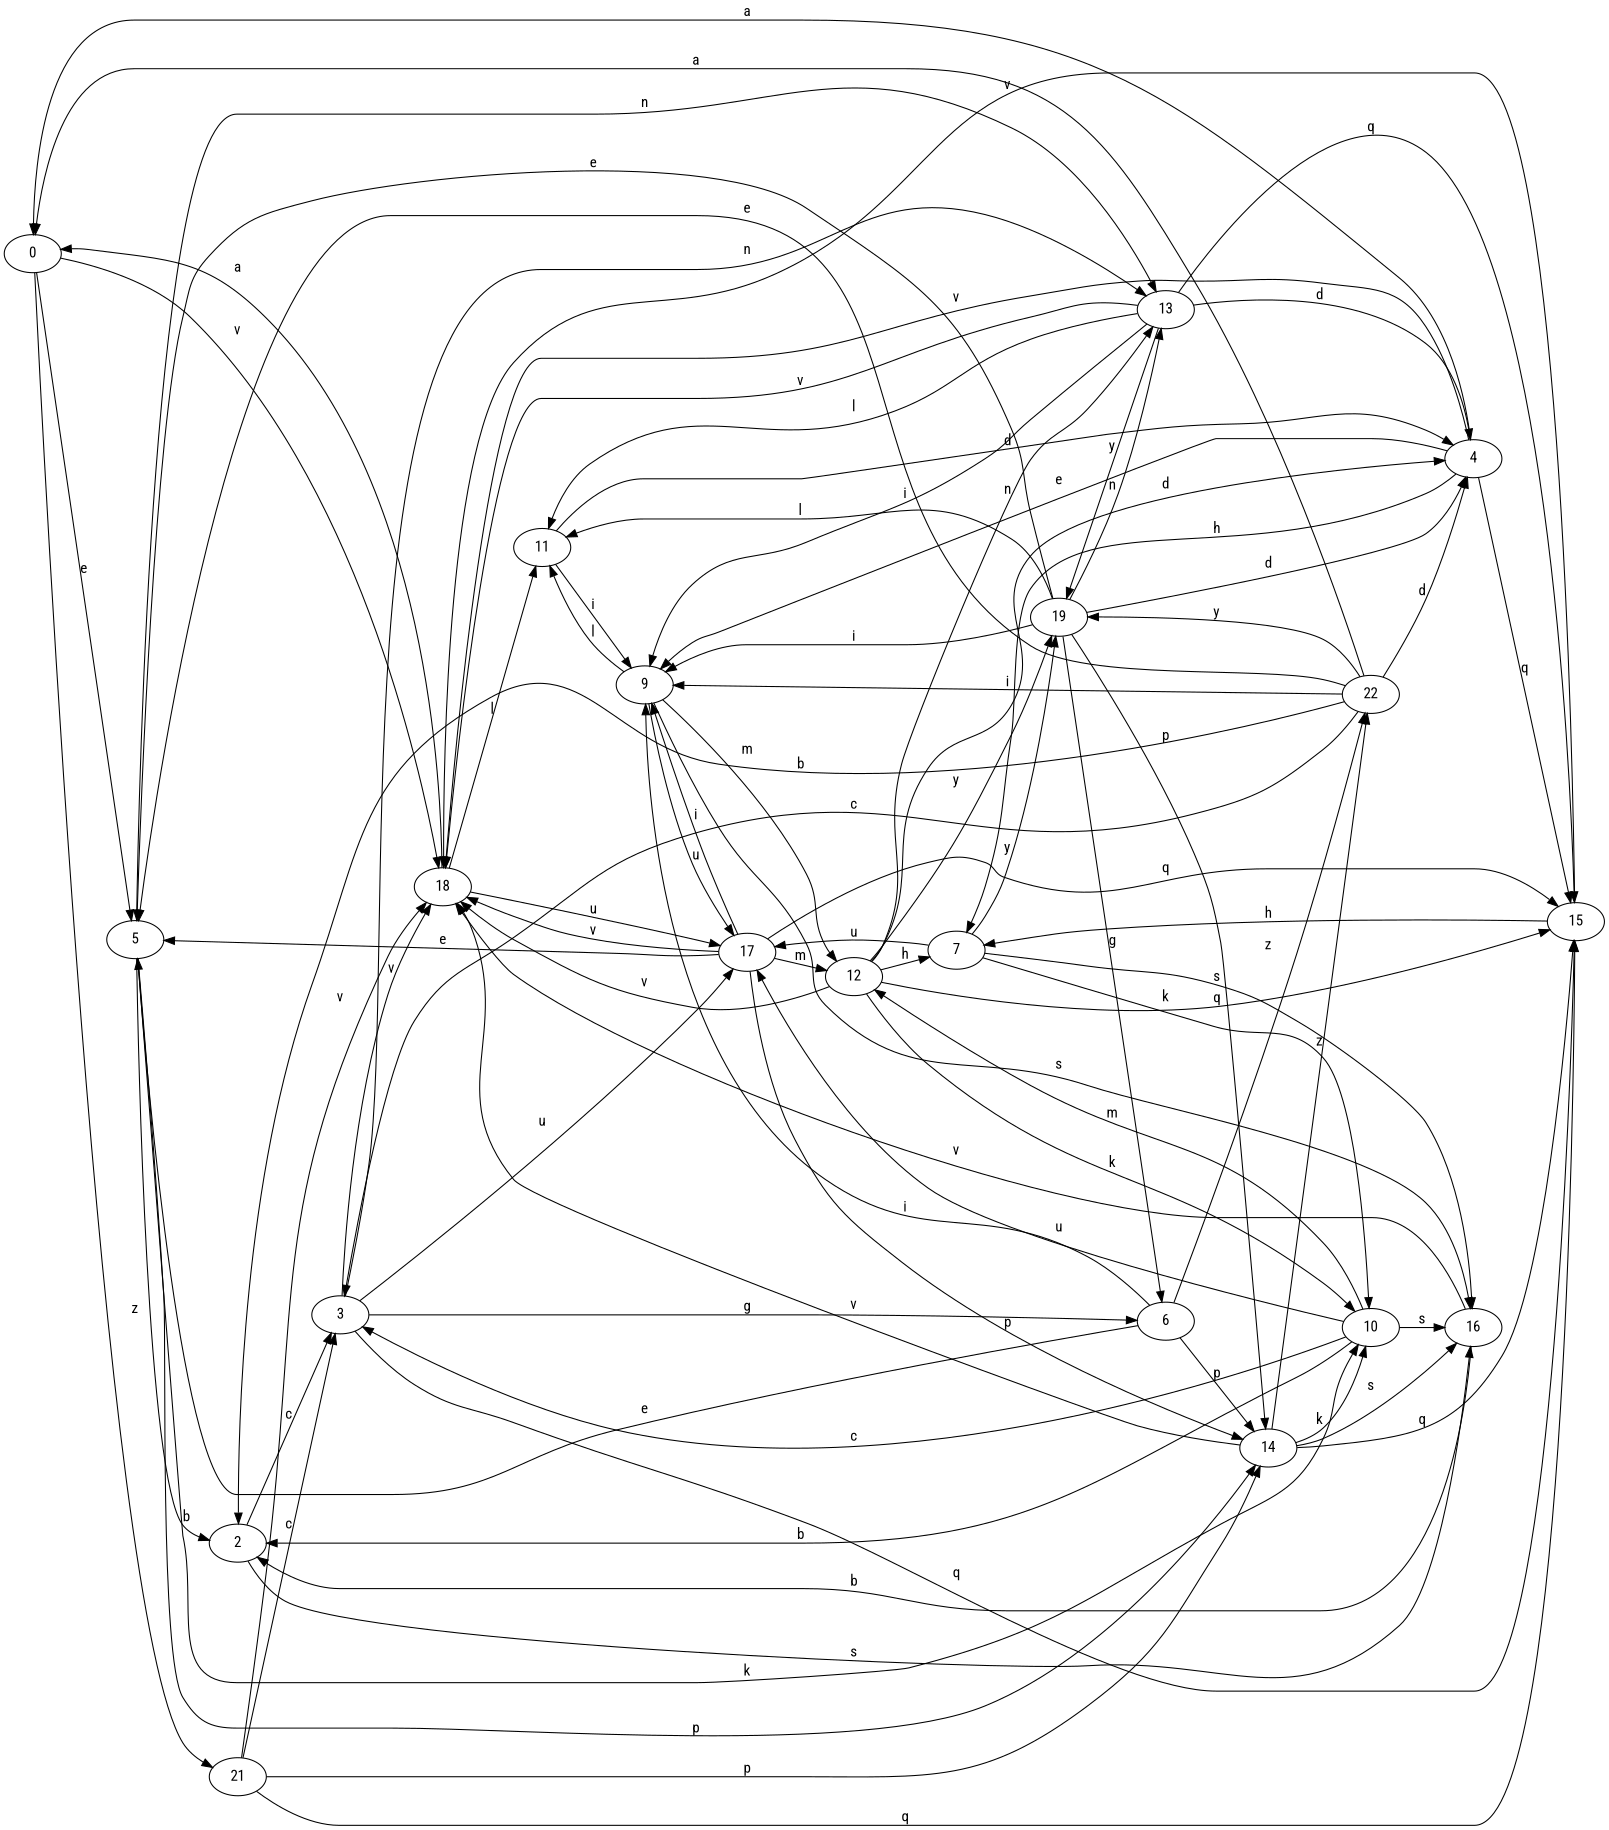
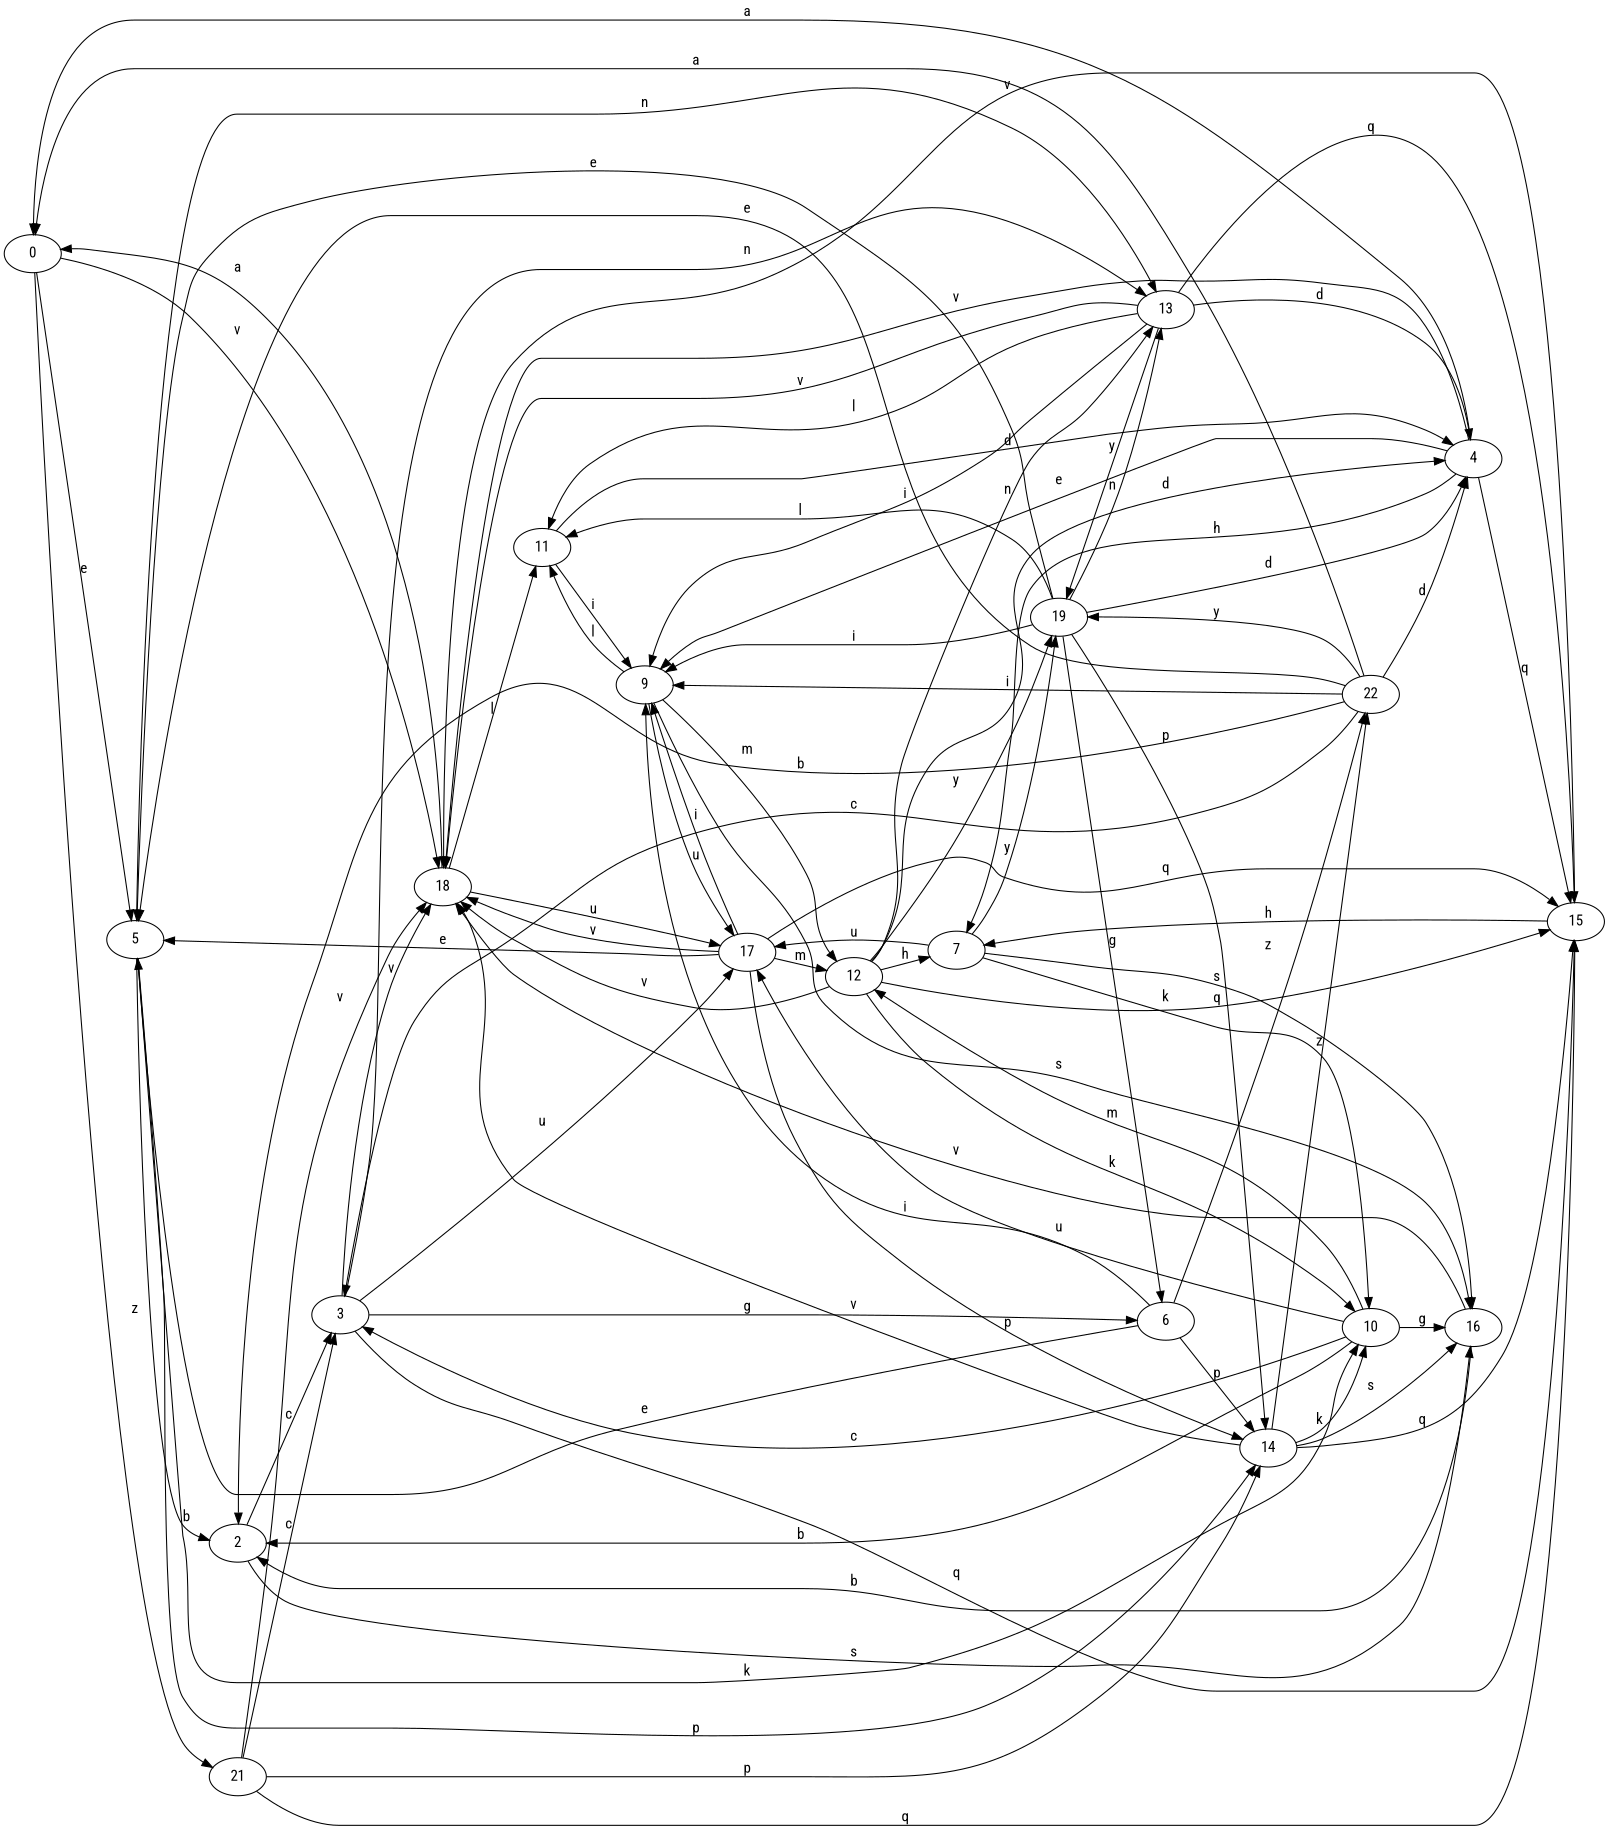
(1422, 1320) -> (1422, 1320)
